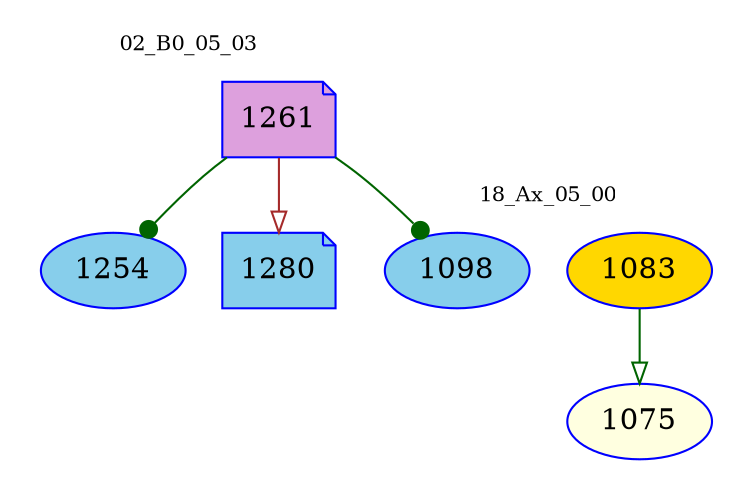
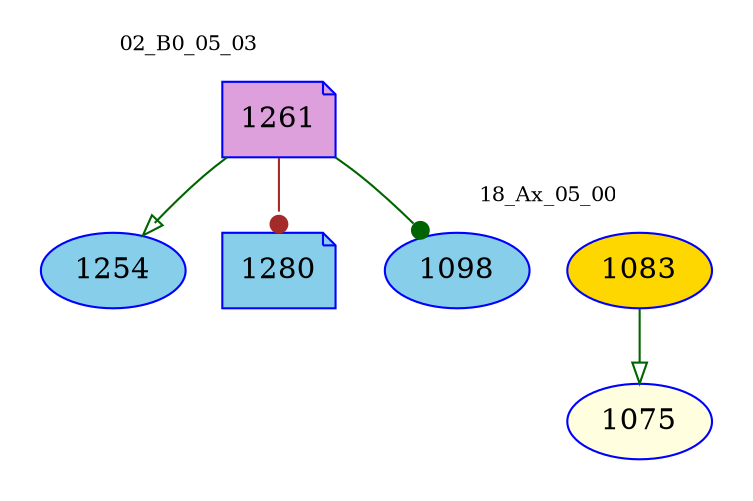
(279, 185) -> (279, 185)
(189, 189) -> (189, 189)
